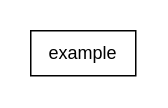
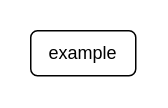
(83, 53) -> (83, 53)
